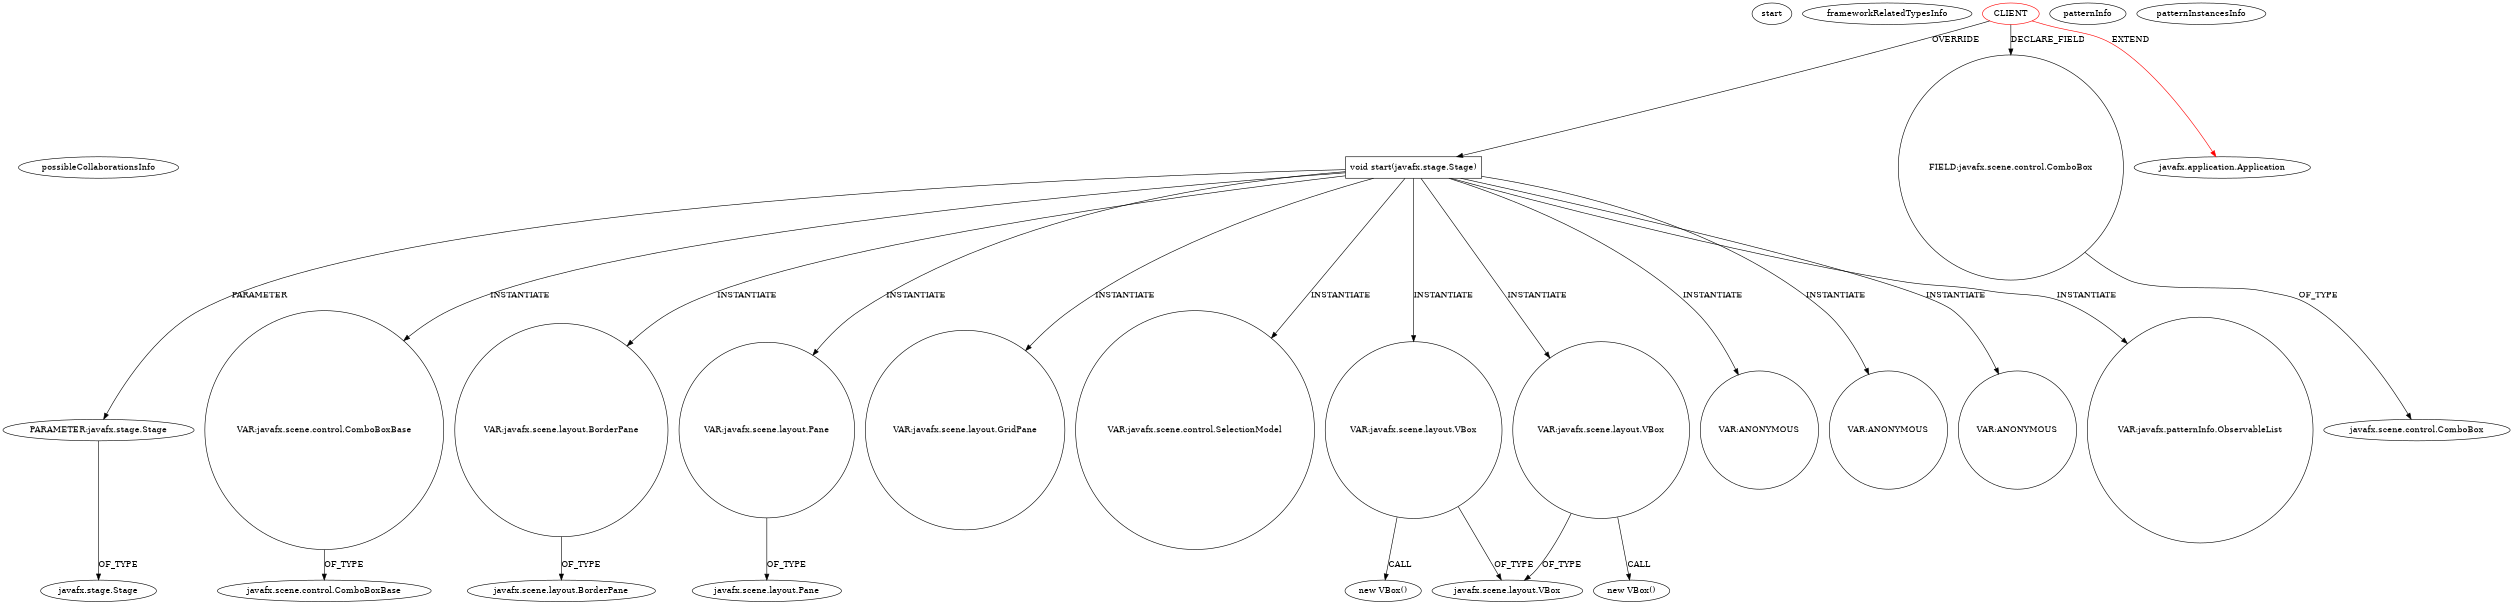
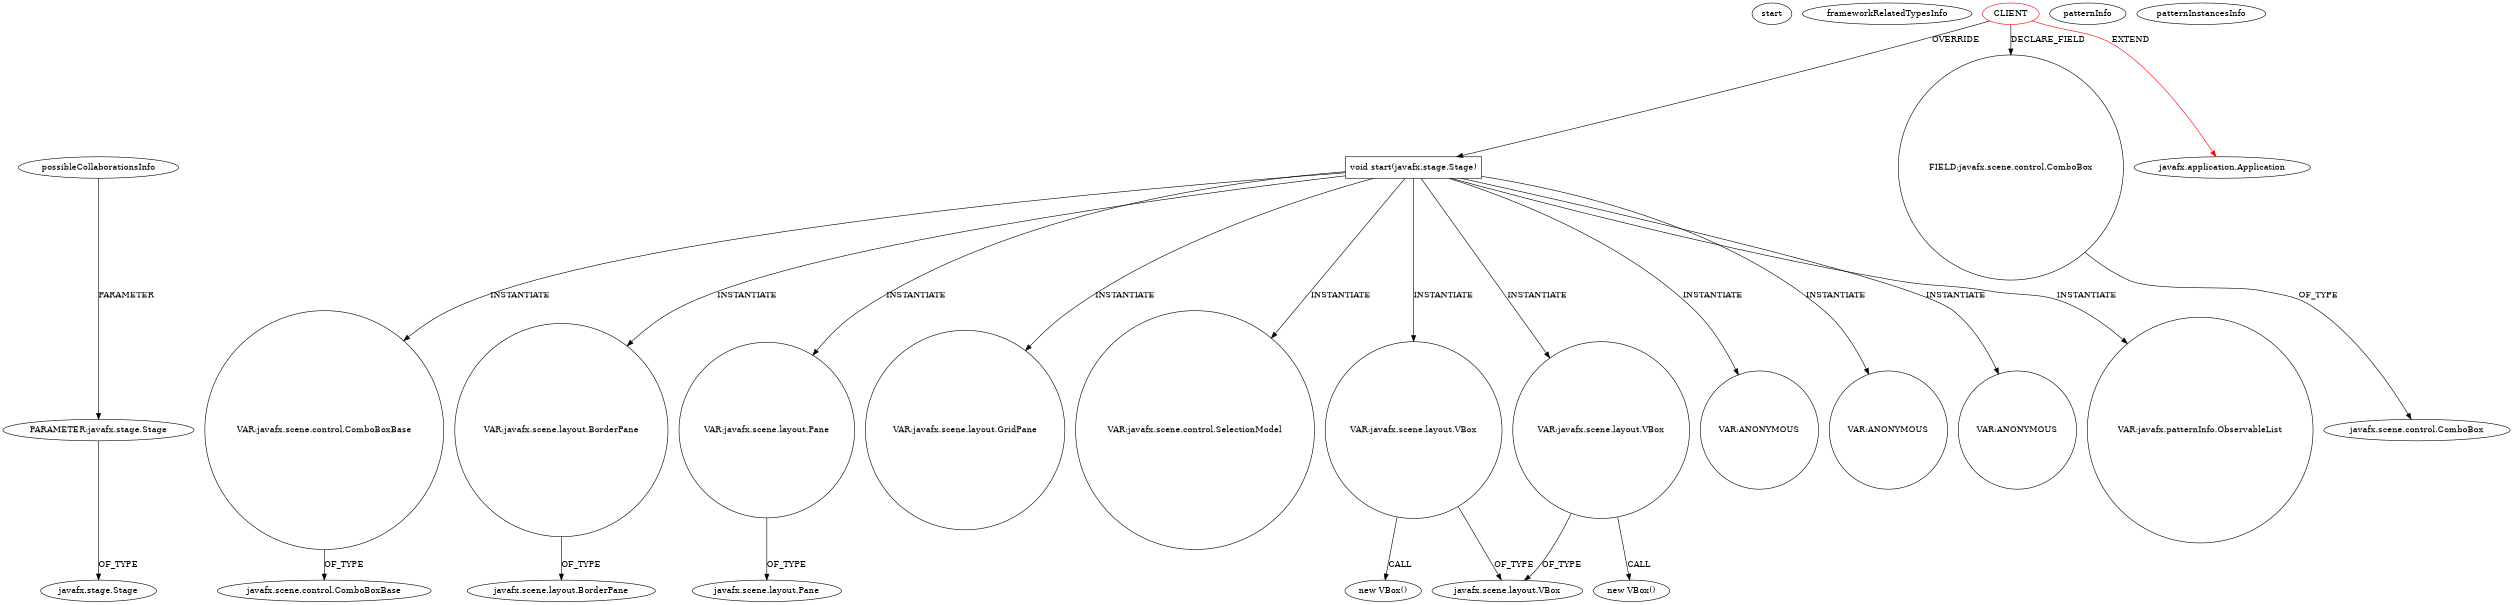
(697, 209) -> (99, 296)
